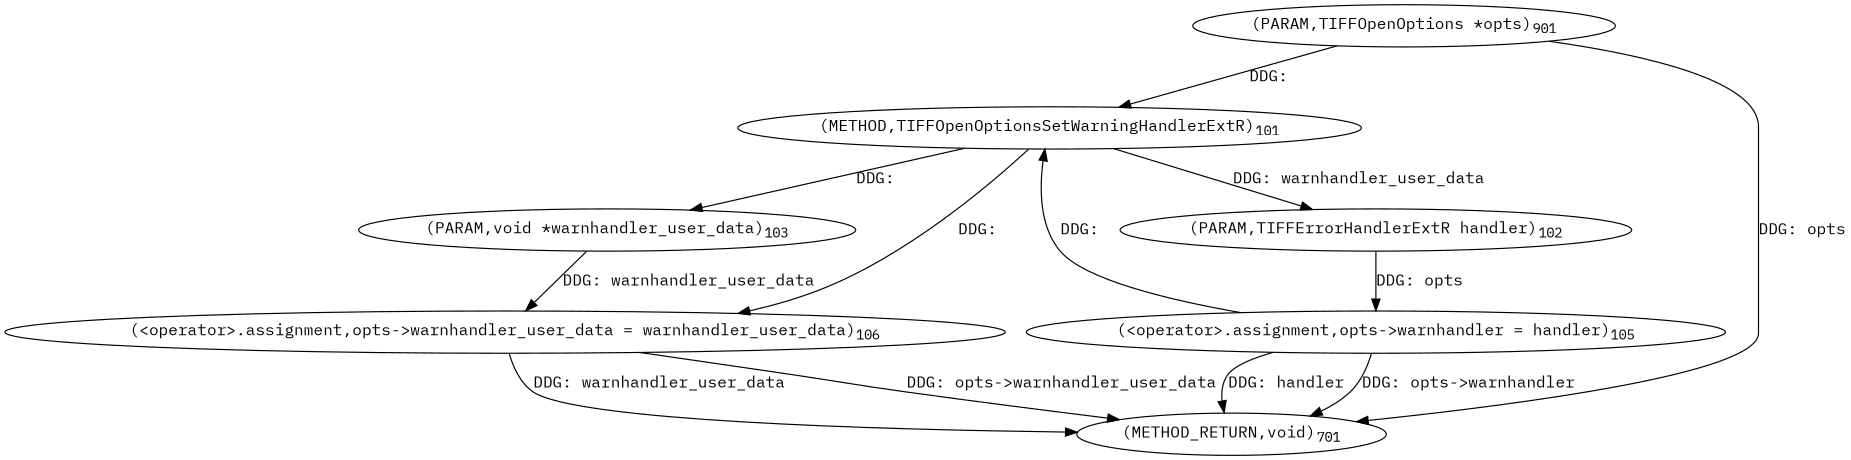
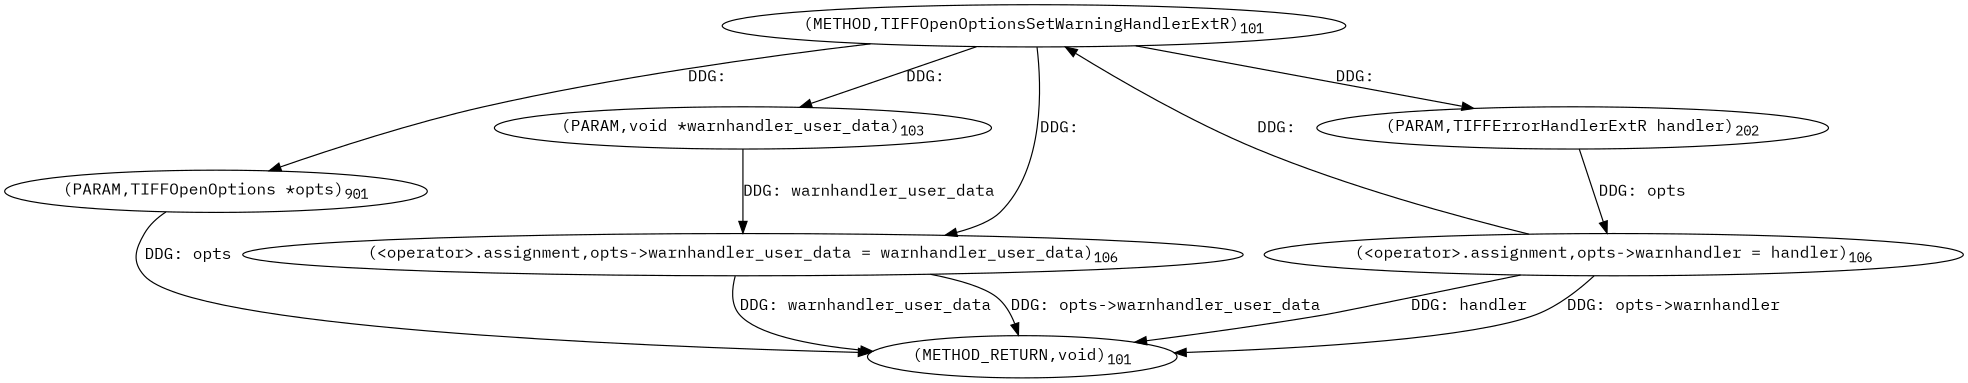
(1234, 75) -> (572, 89)
(1359, 179) -> (1360, 77)
(1551, 228) -> (1748, 126)
(1623, 330) -> (1861, 253)
(1329, 432) -> (1120, 355)
